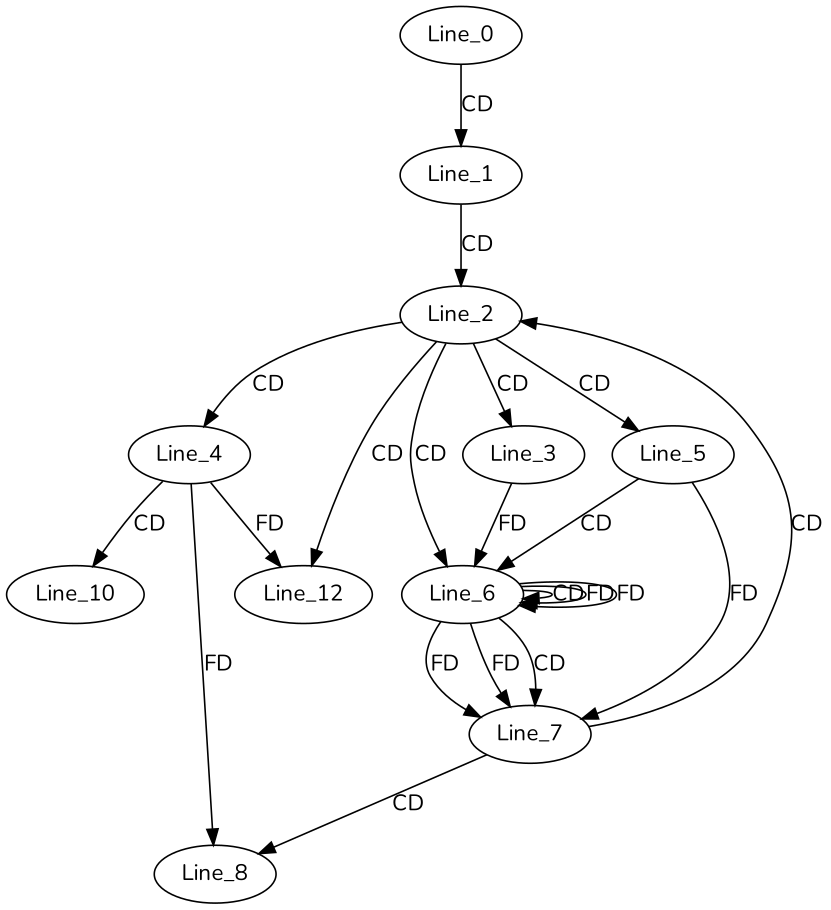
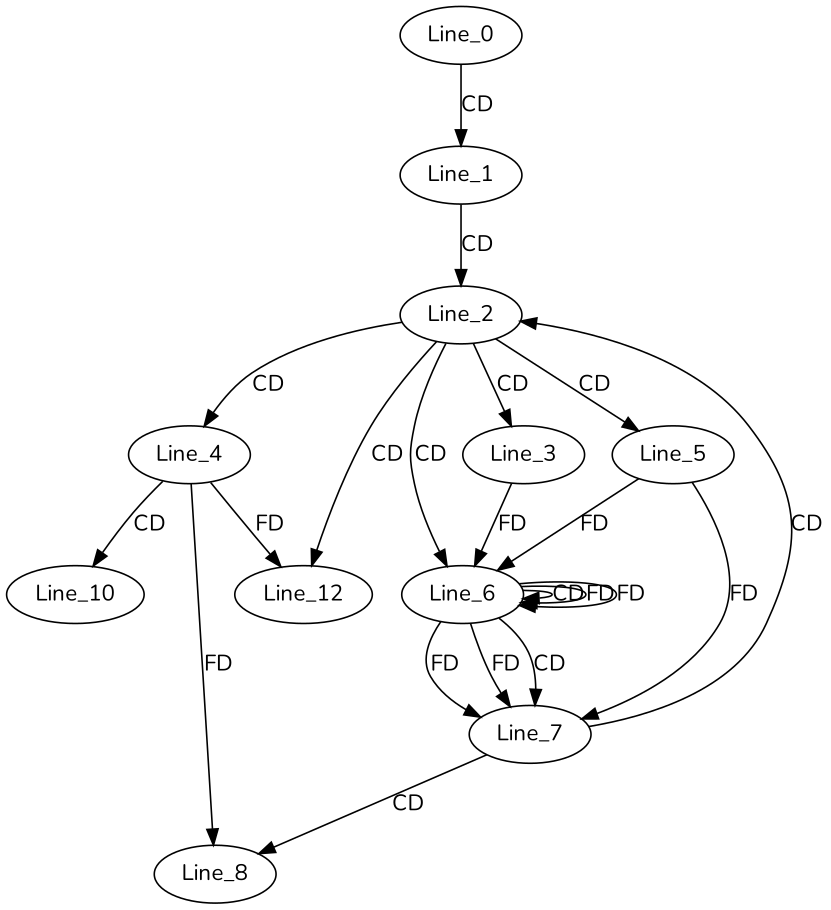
(597, 525) -> (595, 525)
